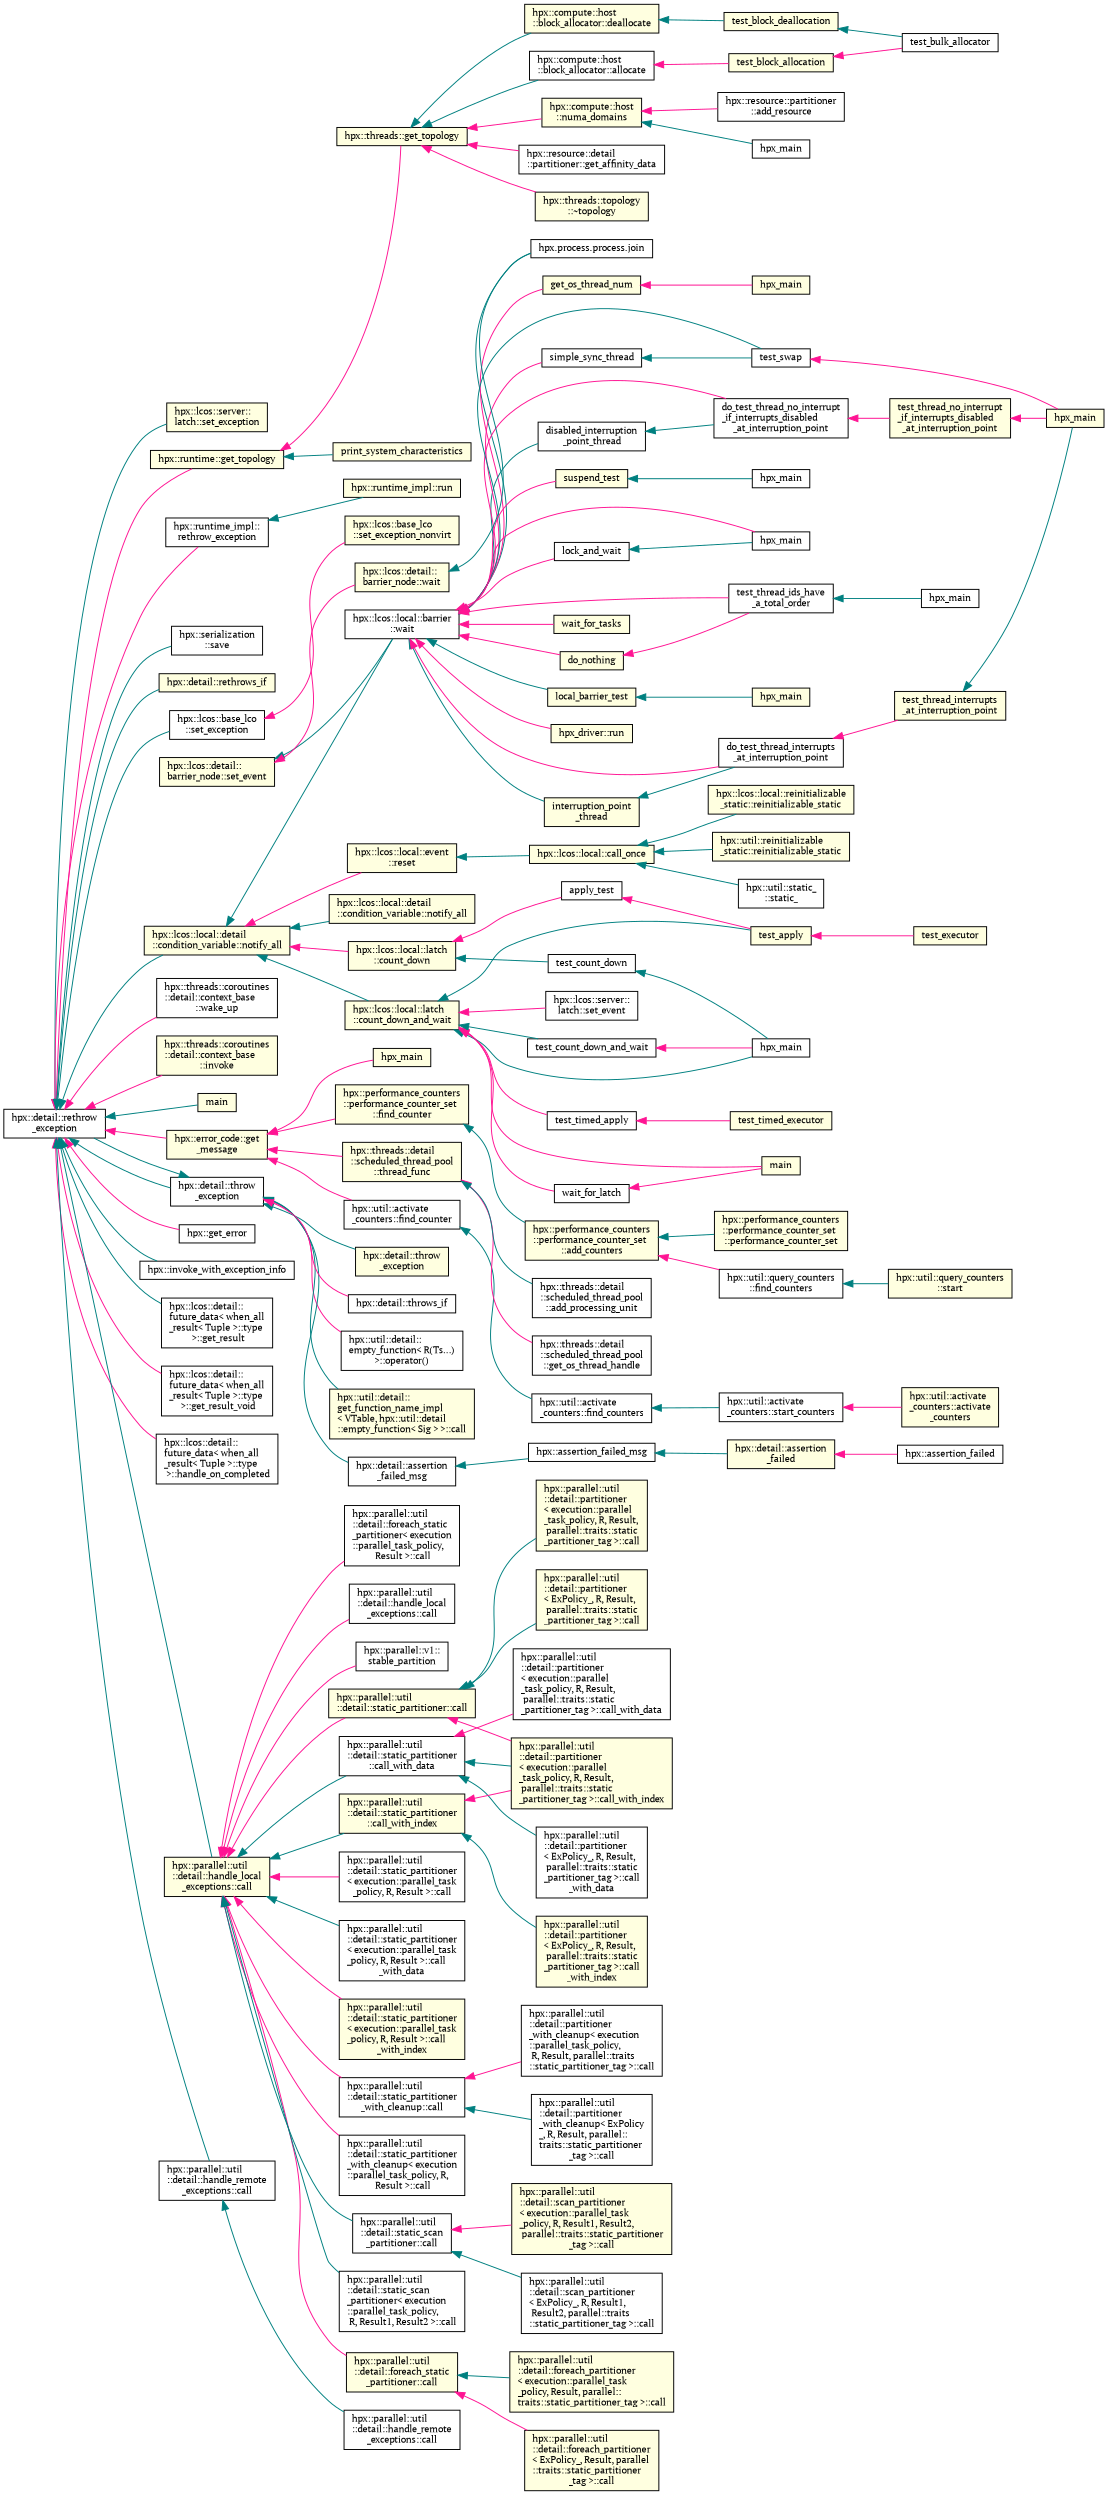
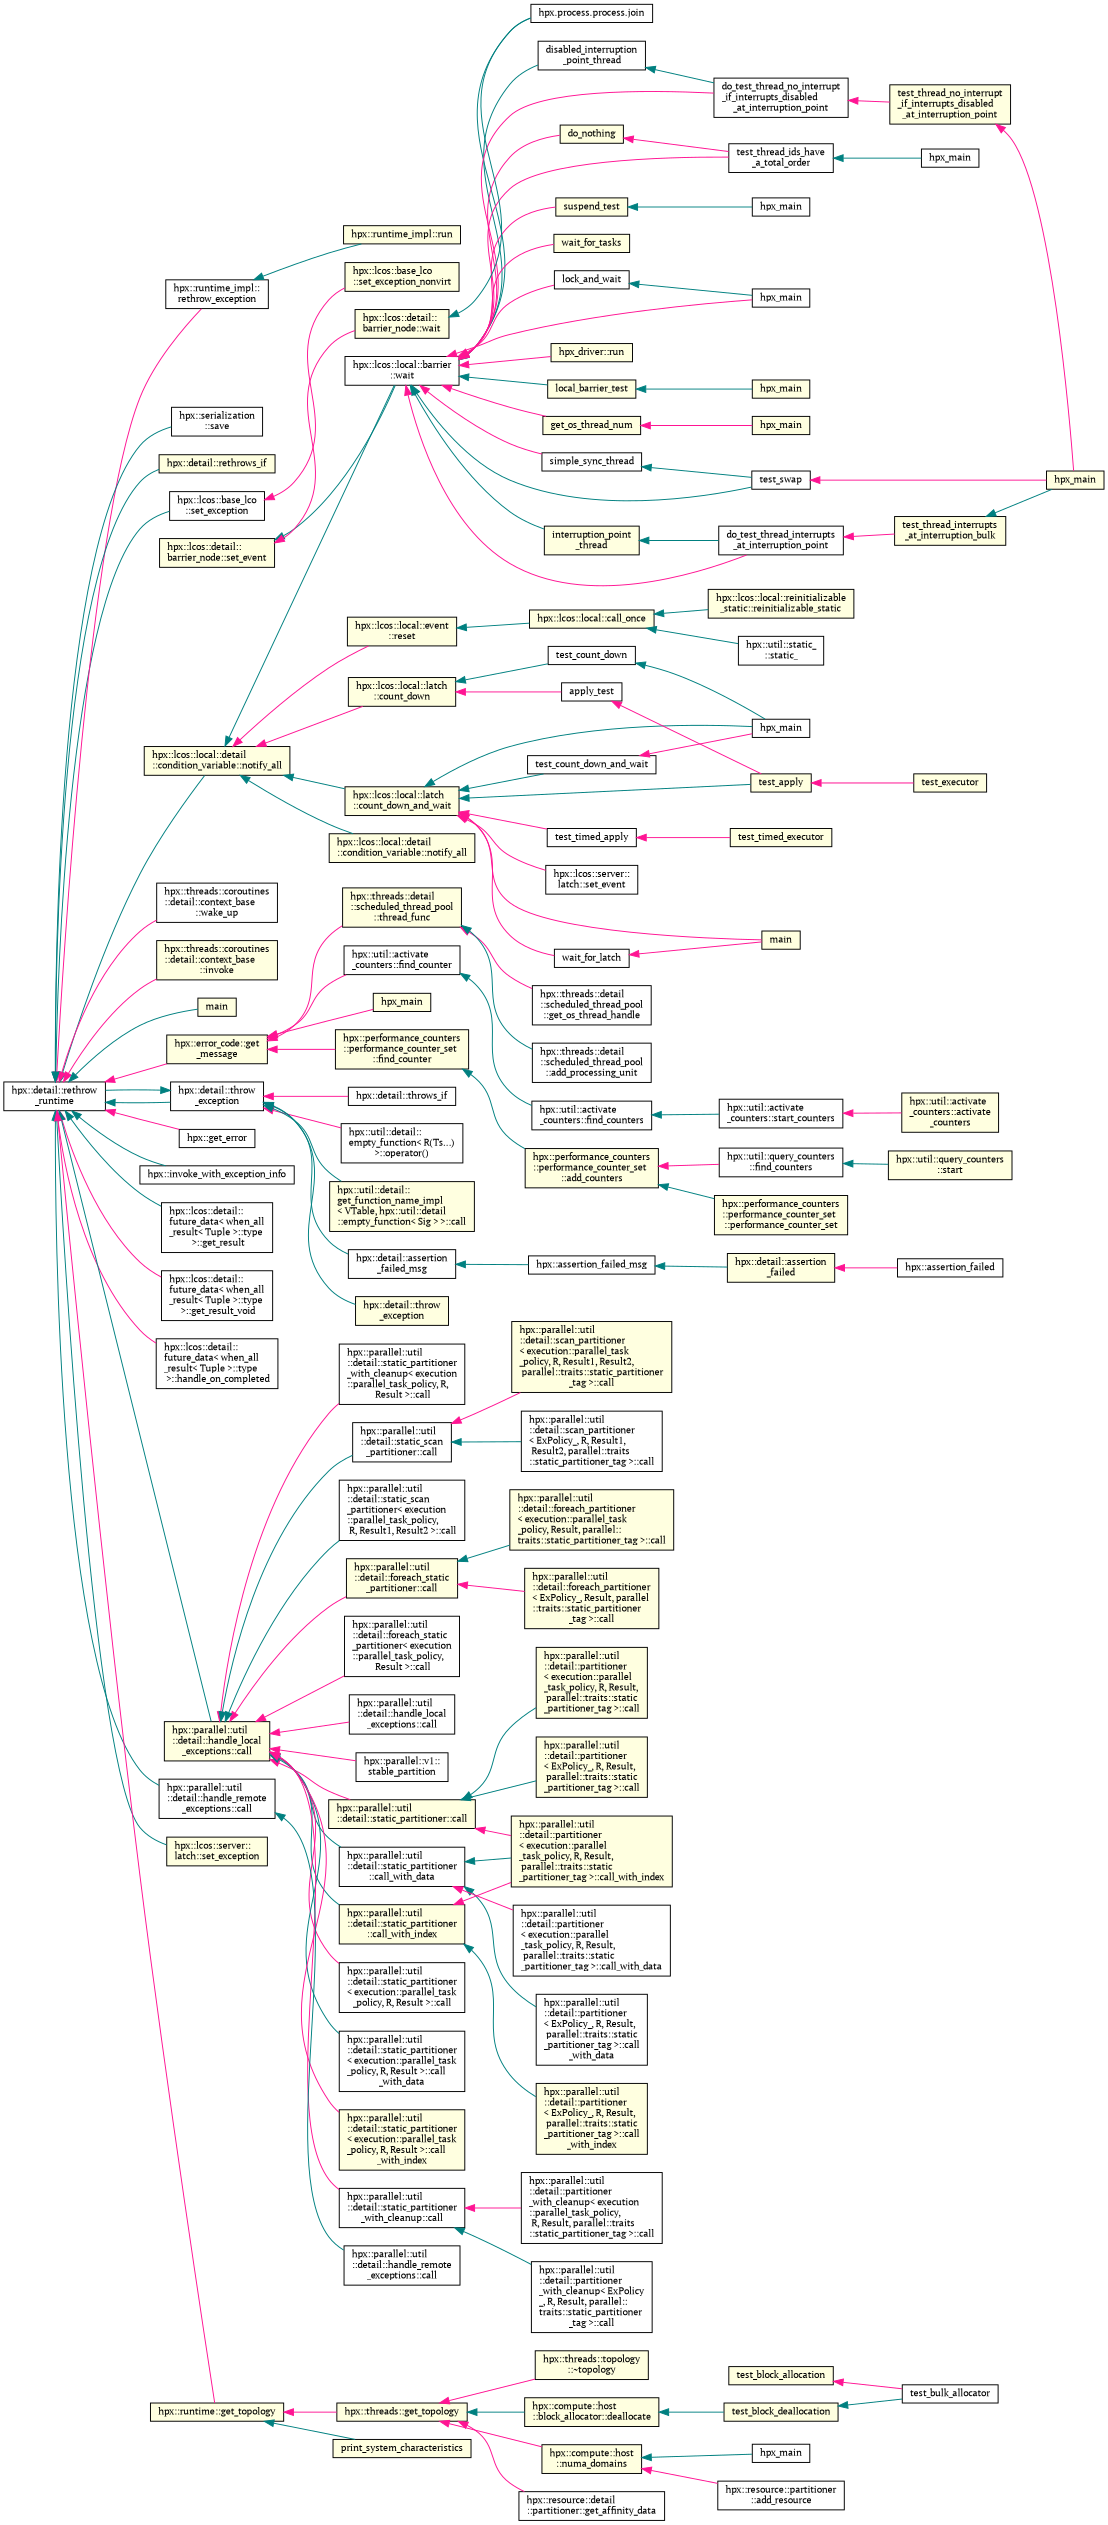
(592, 66) -> none
(950, 706) -> (950, 531)
(781, 847) -> none
(55, 1124) -> (55, 1096)
